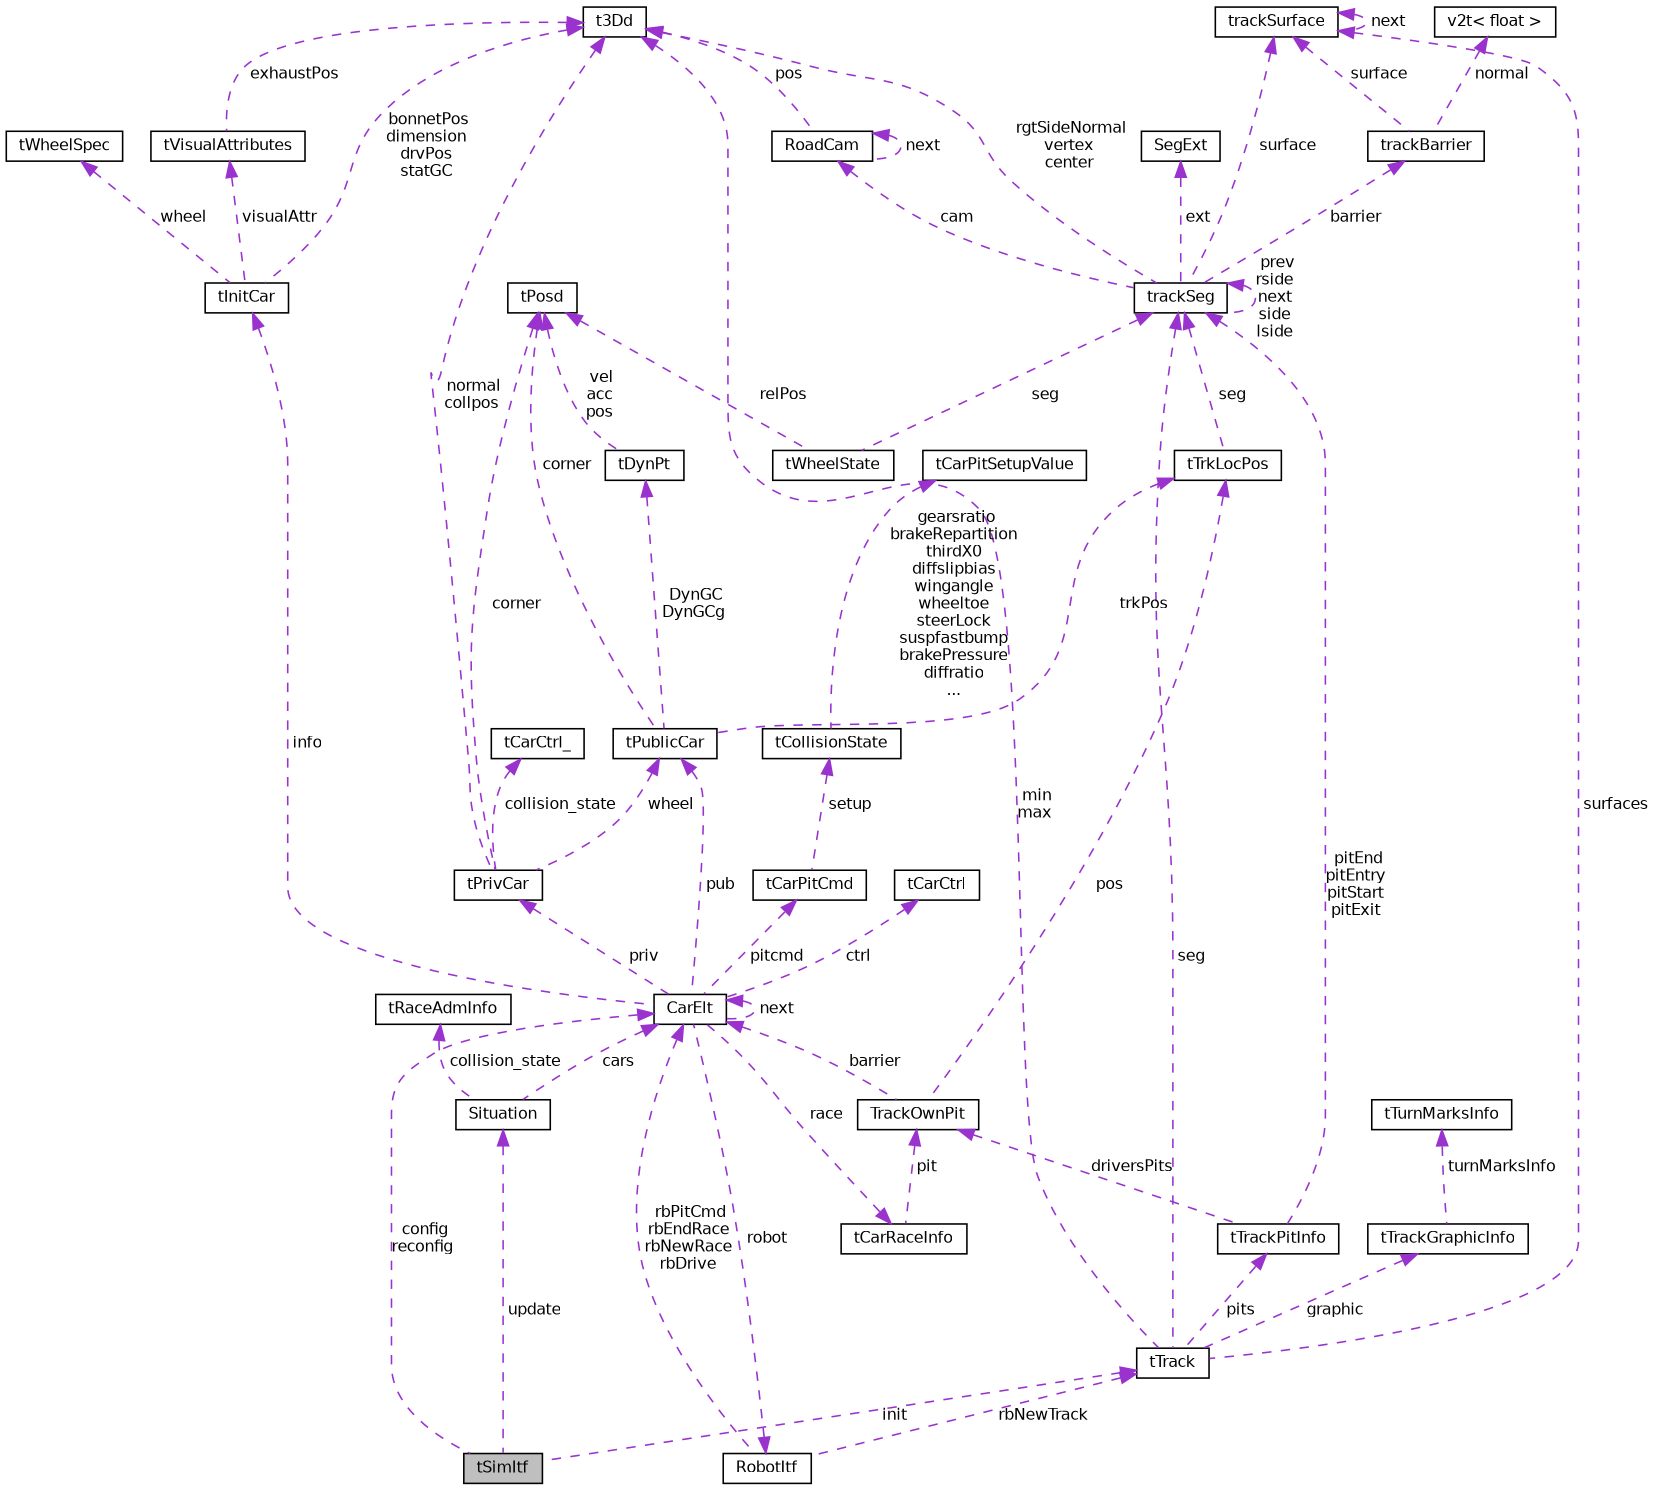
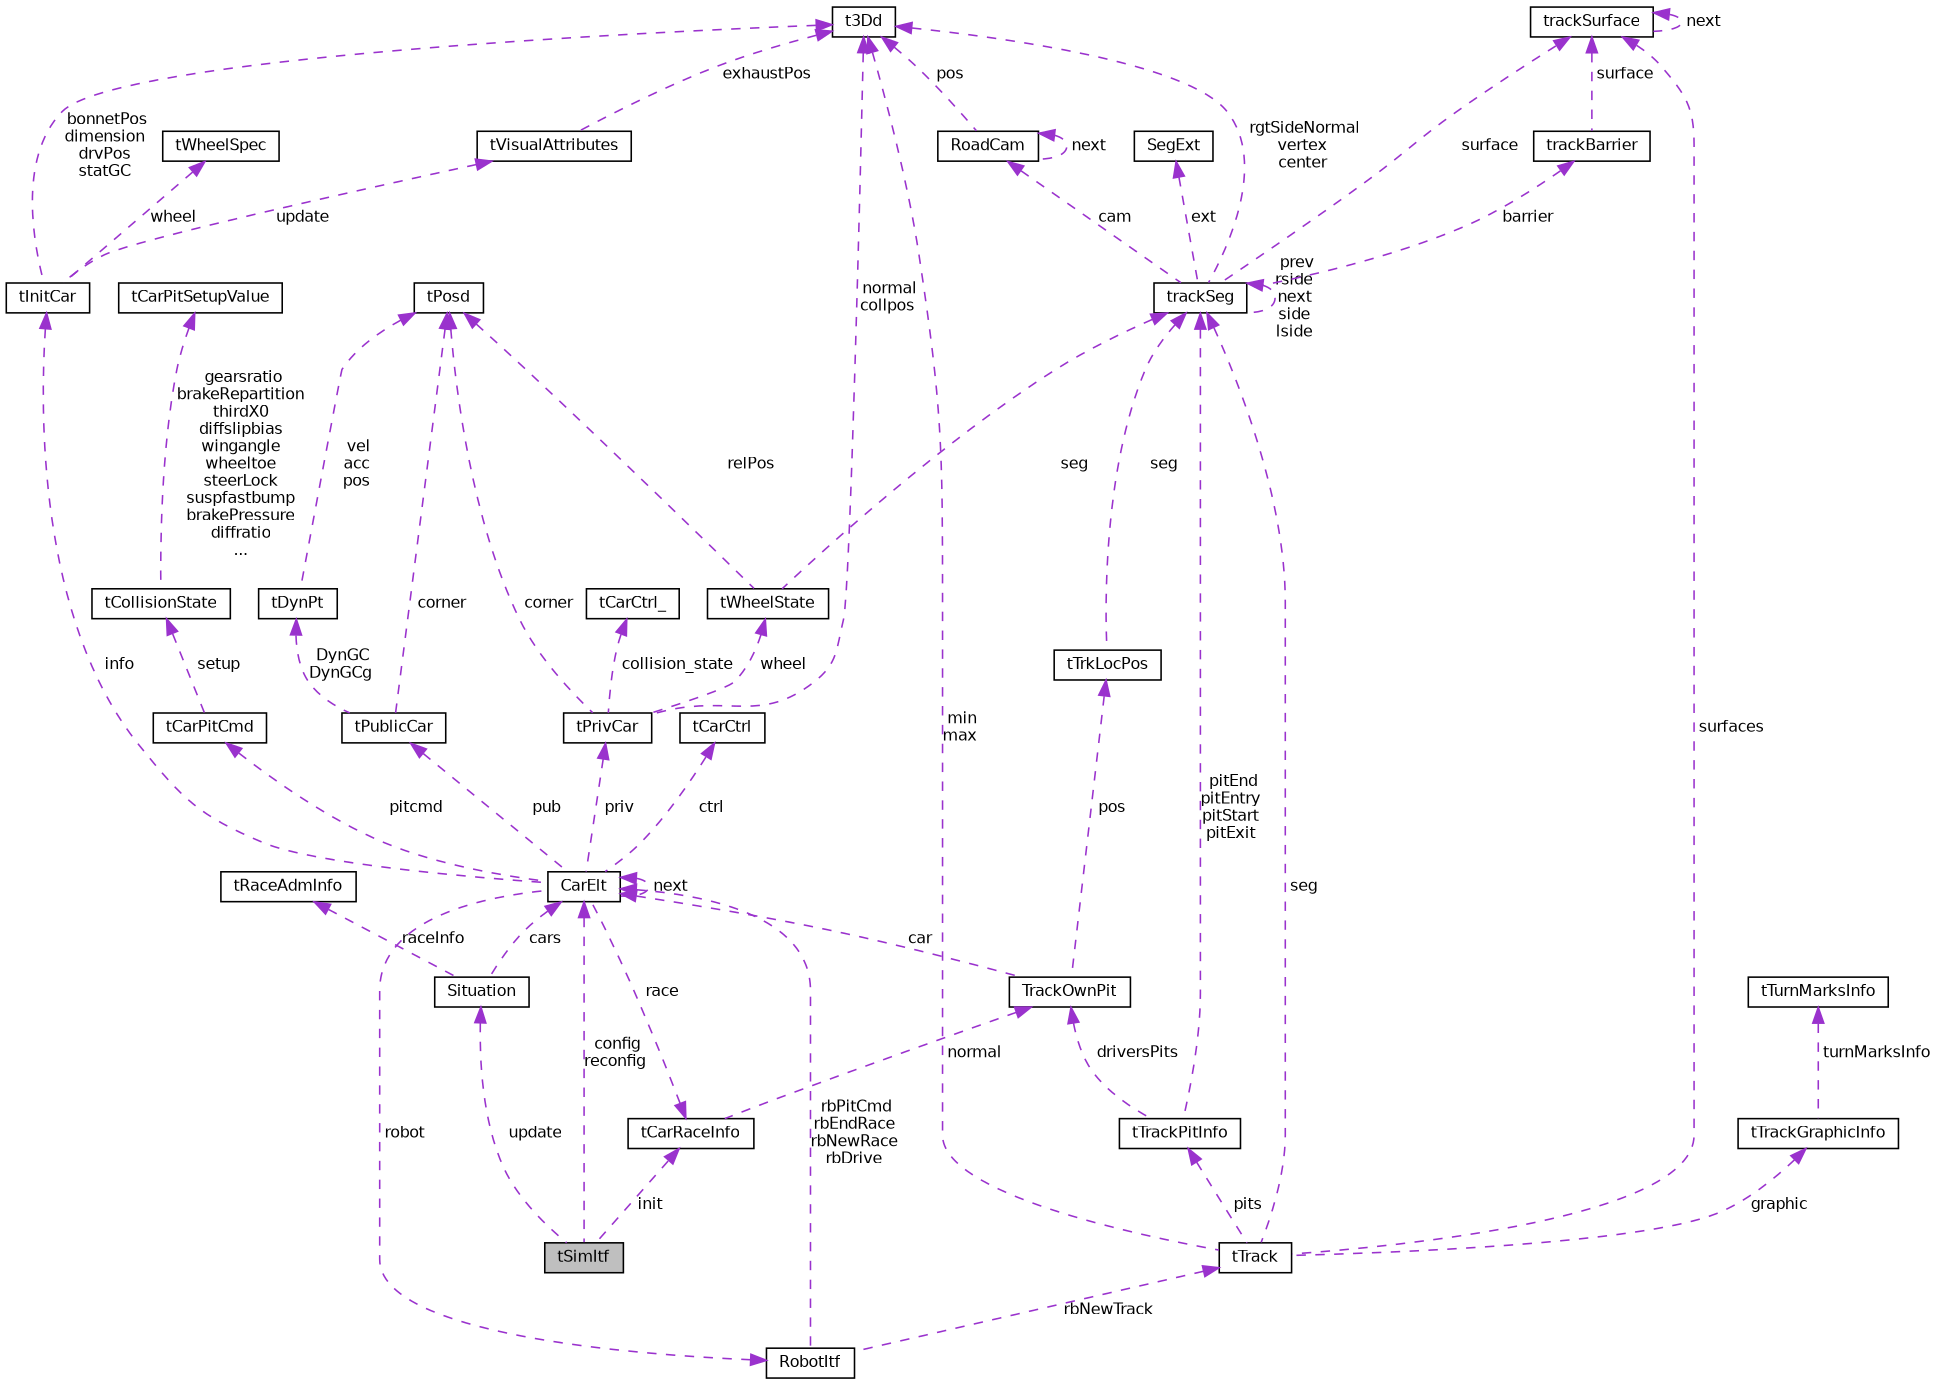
(1495, 22) -> none
(277, 218) -> (300, 218)
(1003, 707) -> none
(604, 833) -> (719, 690)
(503, 1062) -> (431, 939)
(873, 1062) -> (918, 939)
(924, 1167) -> (972, 1053)
(832, 1417) -> (632, 1202)
